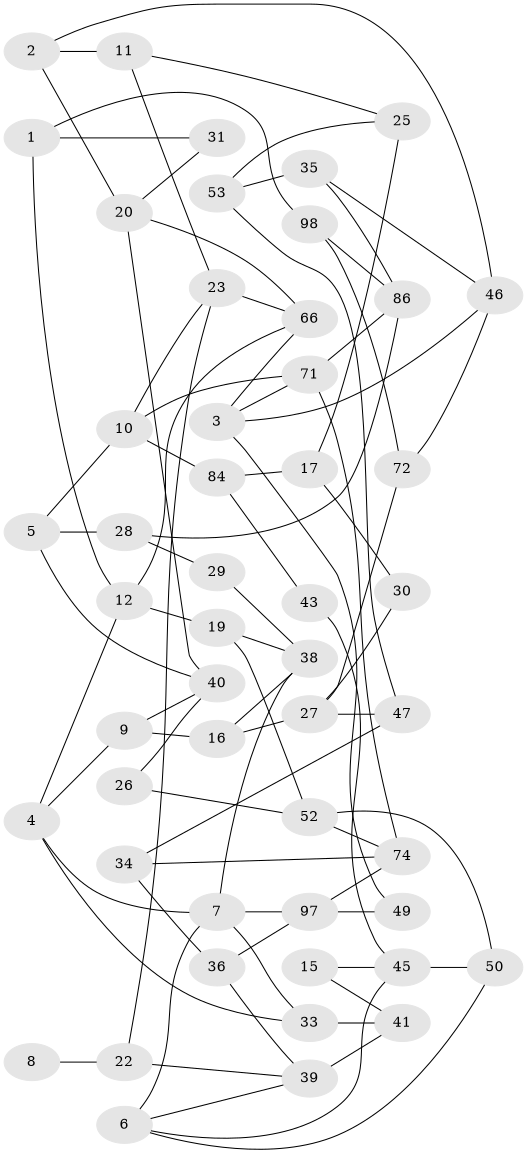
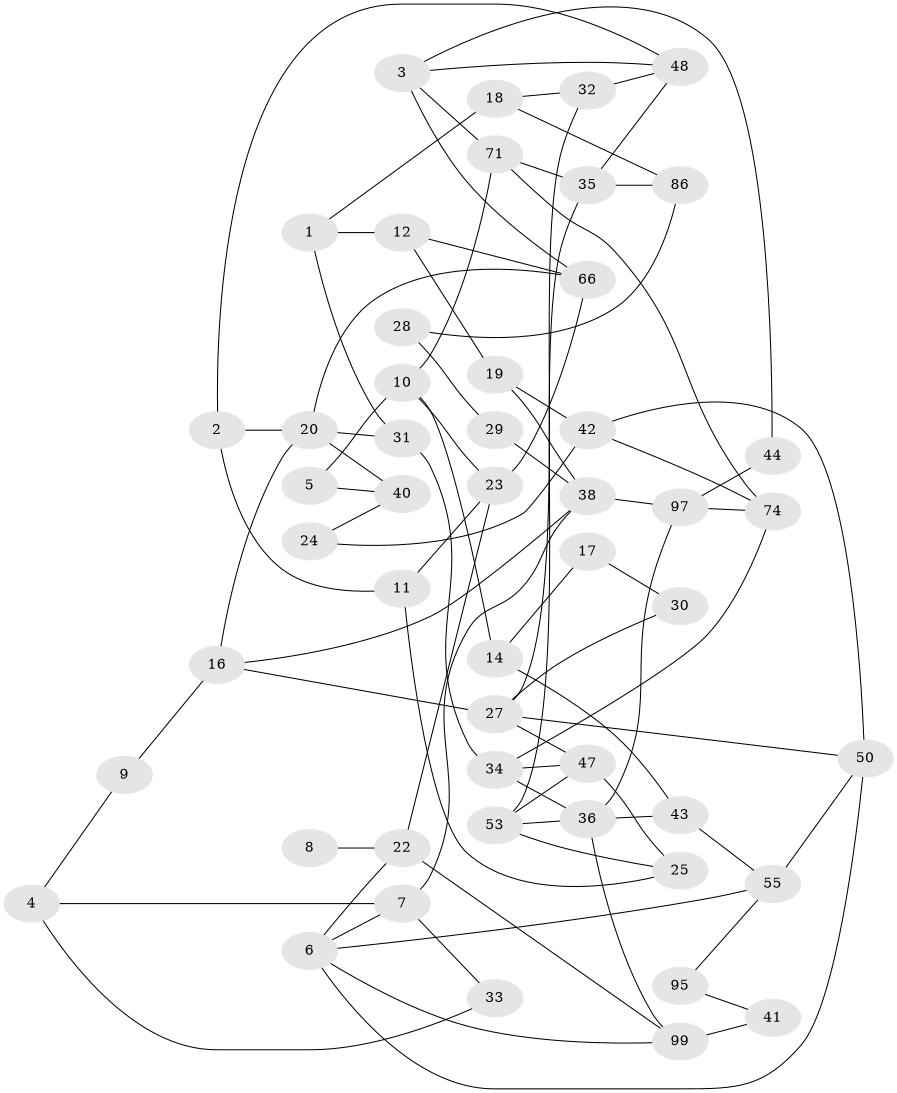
(310, 224) -> (495, 99)
(495, 295) -> (680, 67)
(366, 298) -> (630, 811)
(348, 344) -> (541, 170)
(402, 469) -> (588, 91)
(217, 477) -> (495, 659)
(78, 532) -> none
none -> (246, 541)
none -> (449, 596)
(172, 706) -> none
(78, 711) -> none
none -> (680, 736)
(125, 786) -> (310, 541)
(310, 817) -> (588, 430)
none -> (627, 817)
none -> (541, 822)
none -> (356, 897)
(264, 912) -> (634, 502)
(402, 912) -> (773, 456)
(310, 967) -> (680, 986)
(402, 967) -> (773, 884)
(356, 1023) -> none
(310, 1079) -> (680, 1042)
